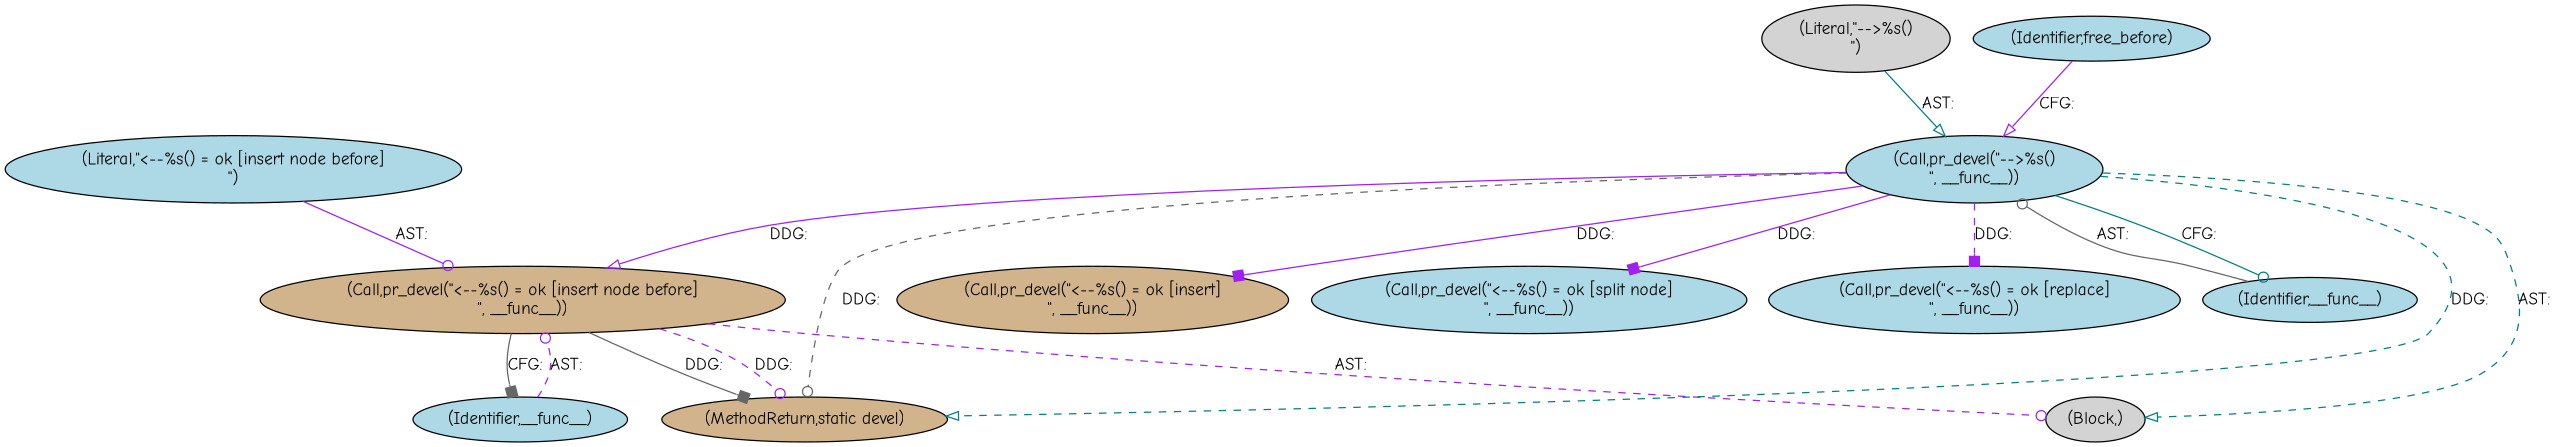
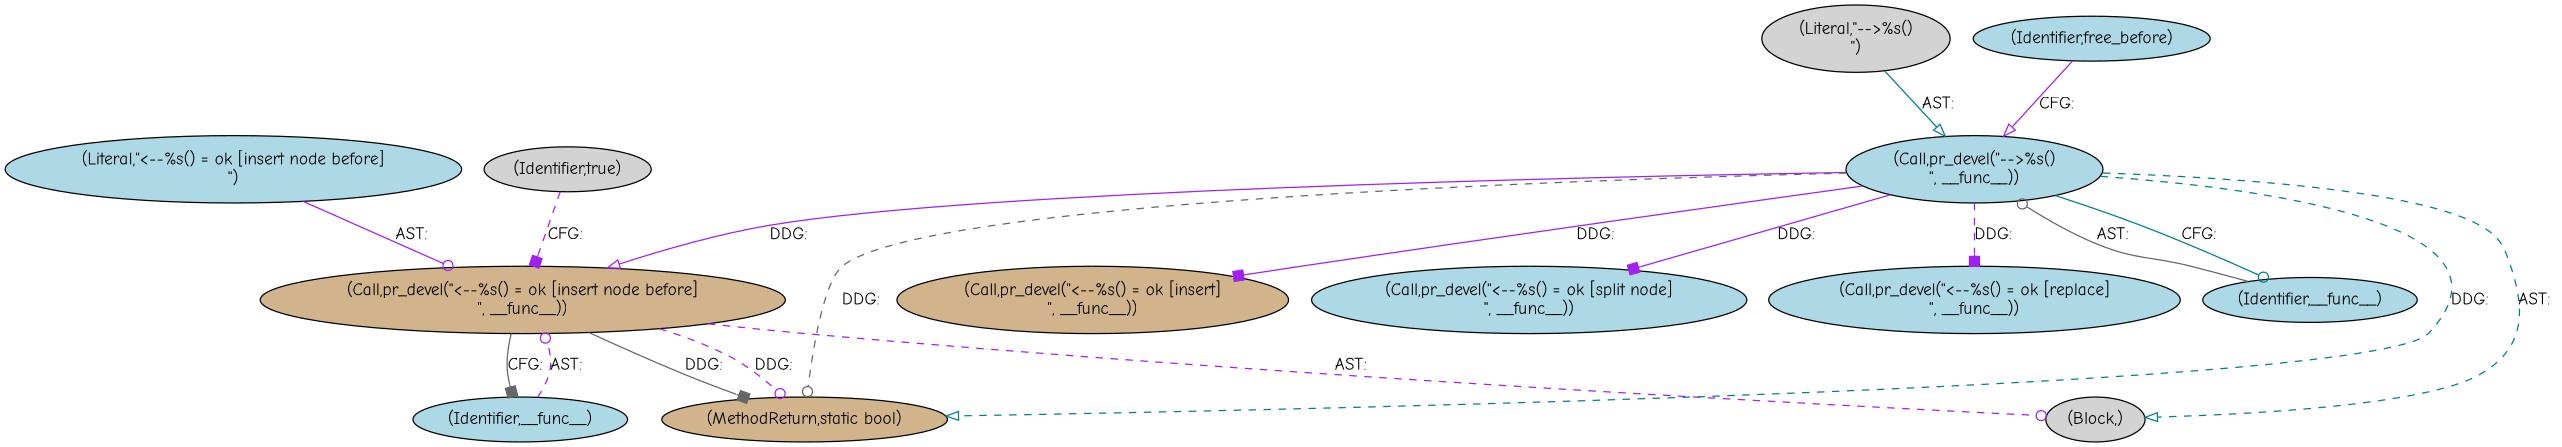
none -> (568, 169)
(805, 420) -> (805, 420)
